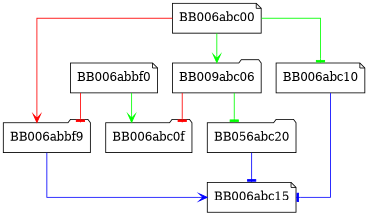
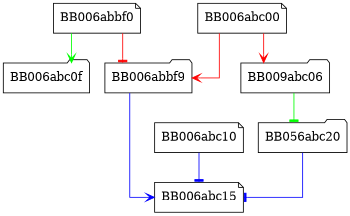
(311, 18) -> none
(217, 44) -> (264, 44)
(182, 106) -> none
